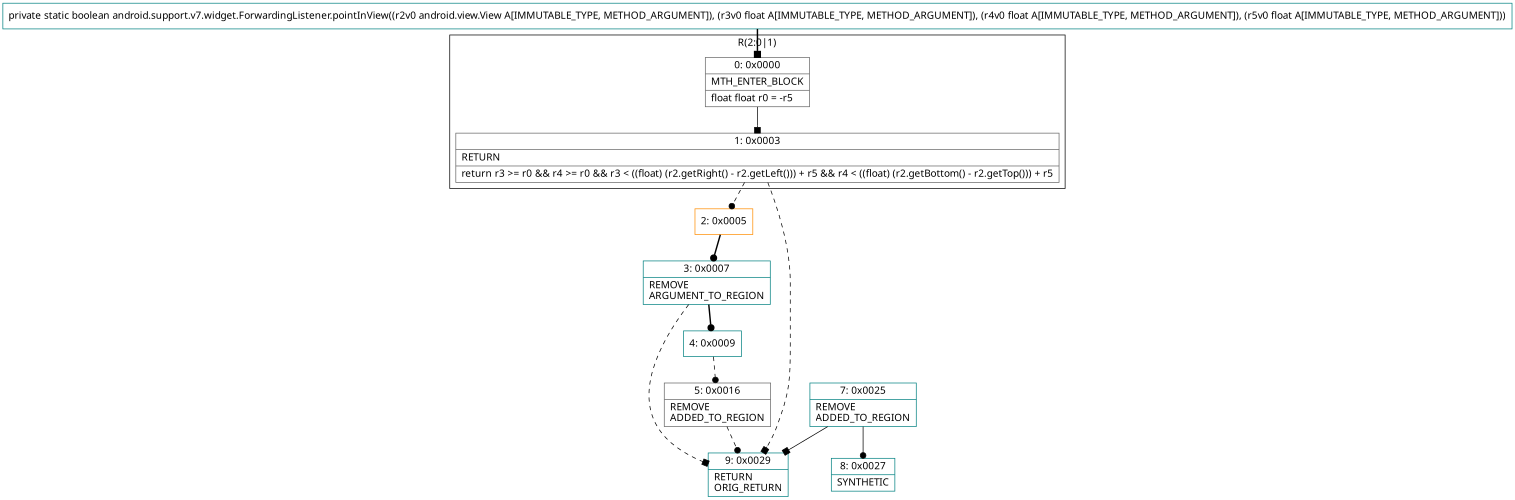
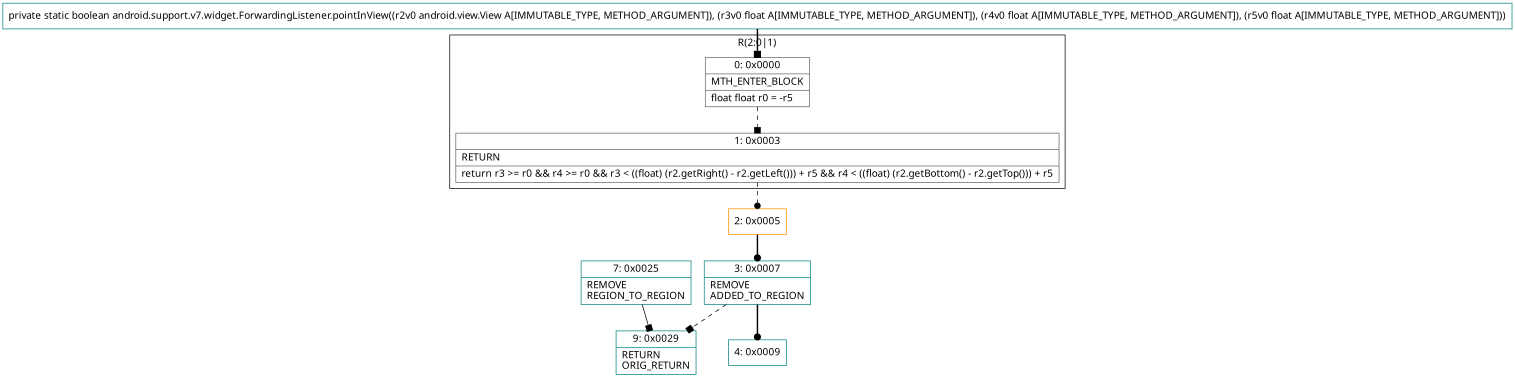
(757, 116) -> (757, 116)
(707, 296) -> (757, 296)
(790, 315) -> none
(717, 405) -> none
(863, 418) -> (636, 296)
(863, 475) -> none
